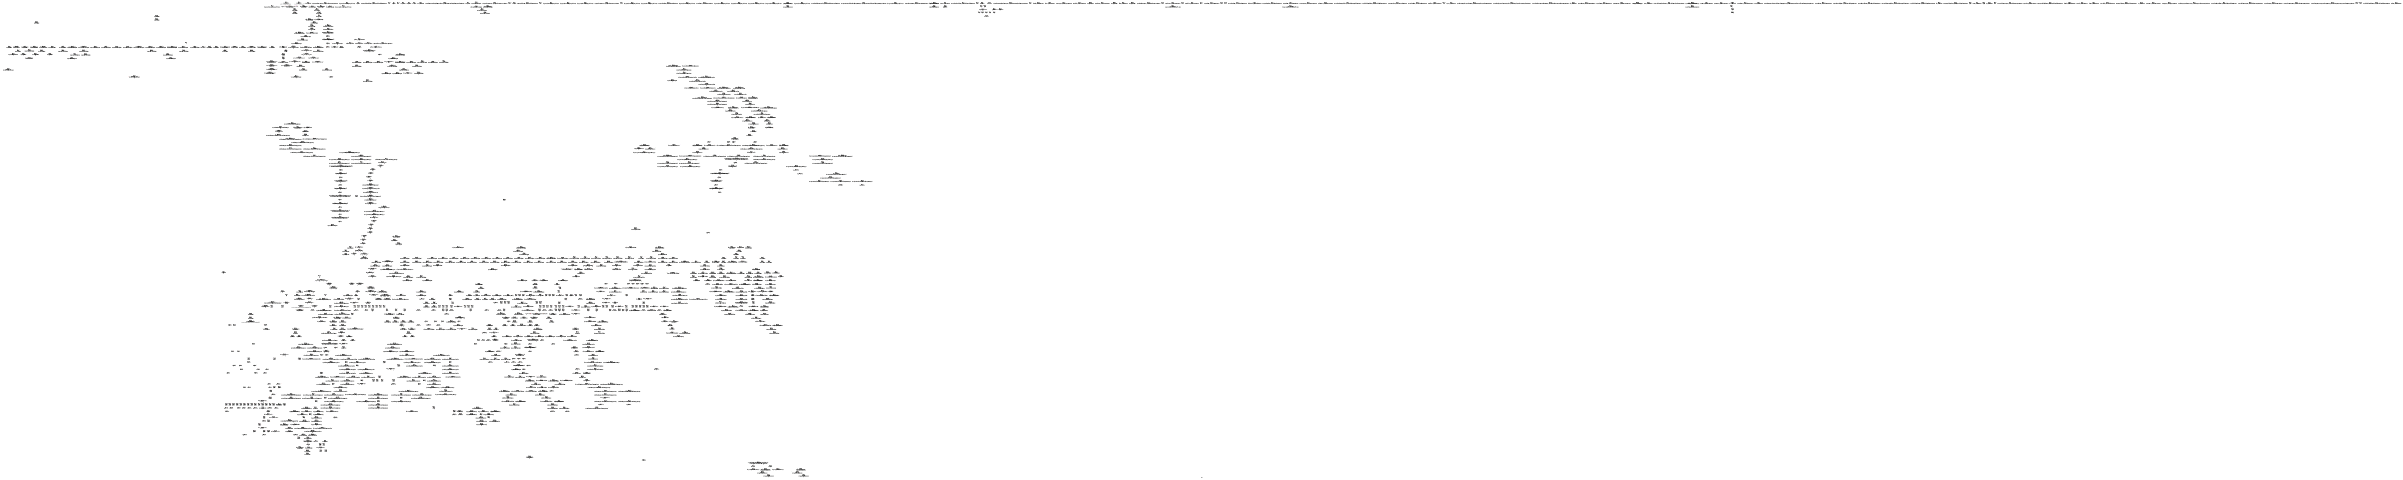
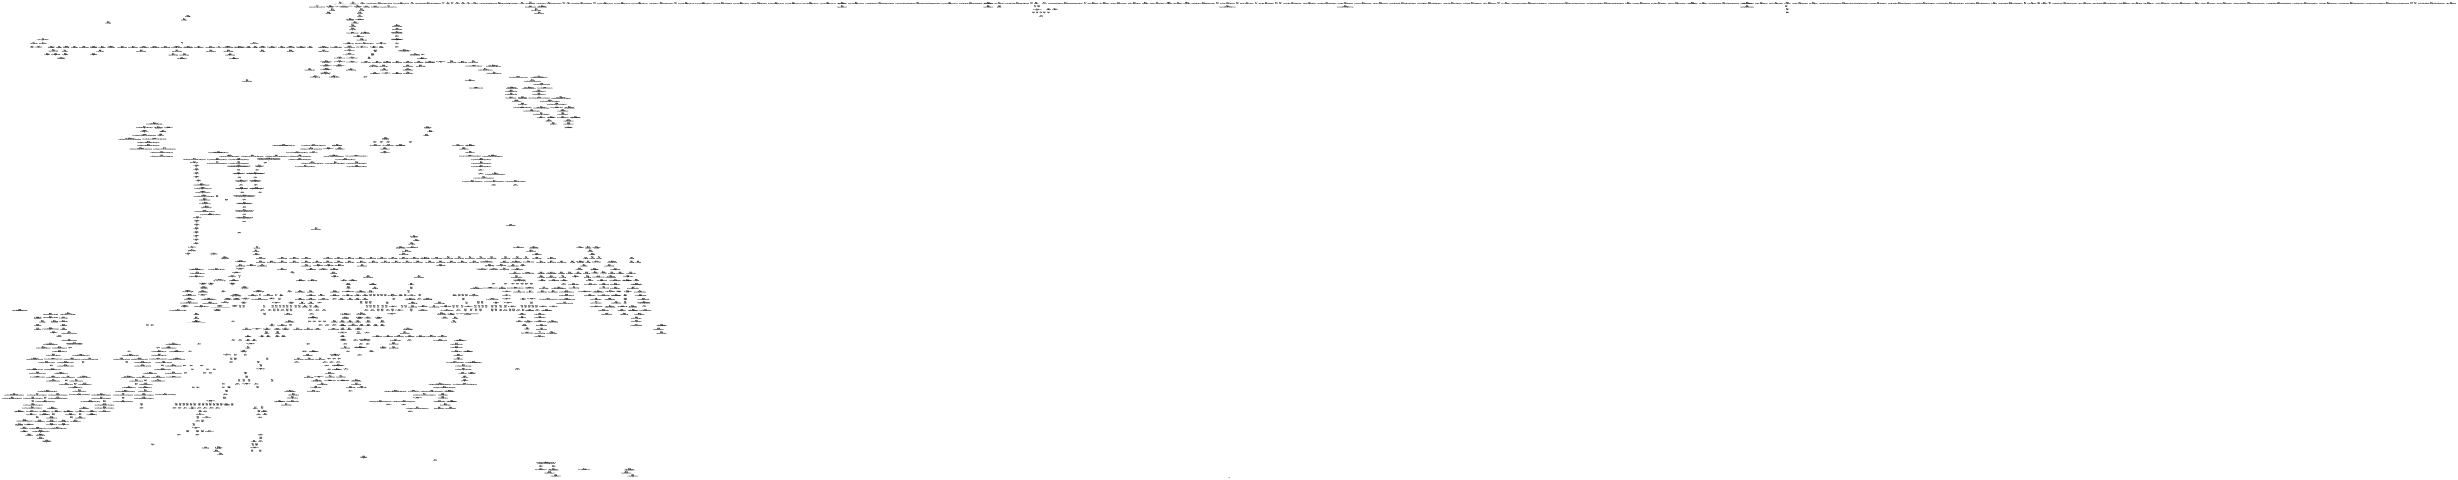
none -> (570, 273)
(553, 411) -> none
